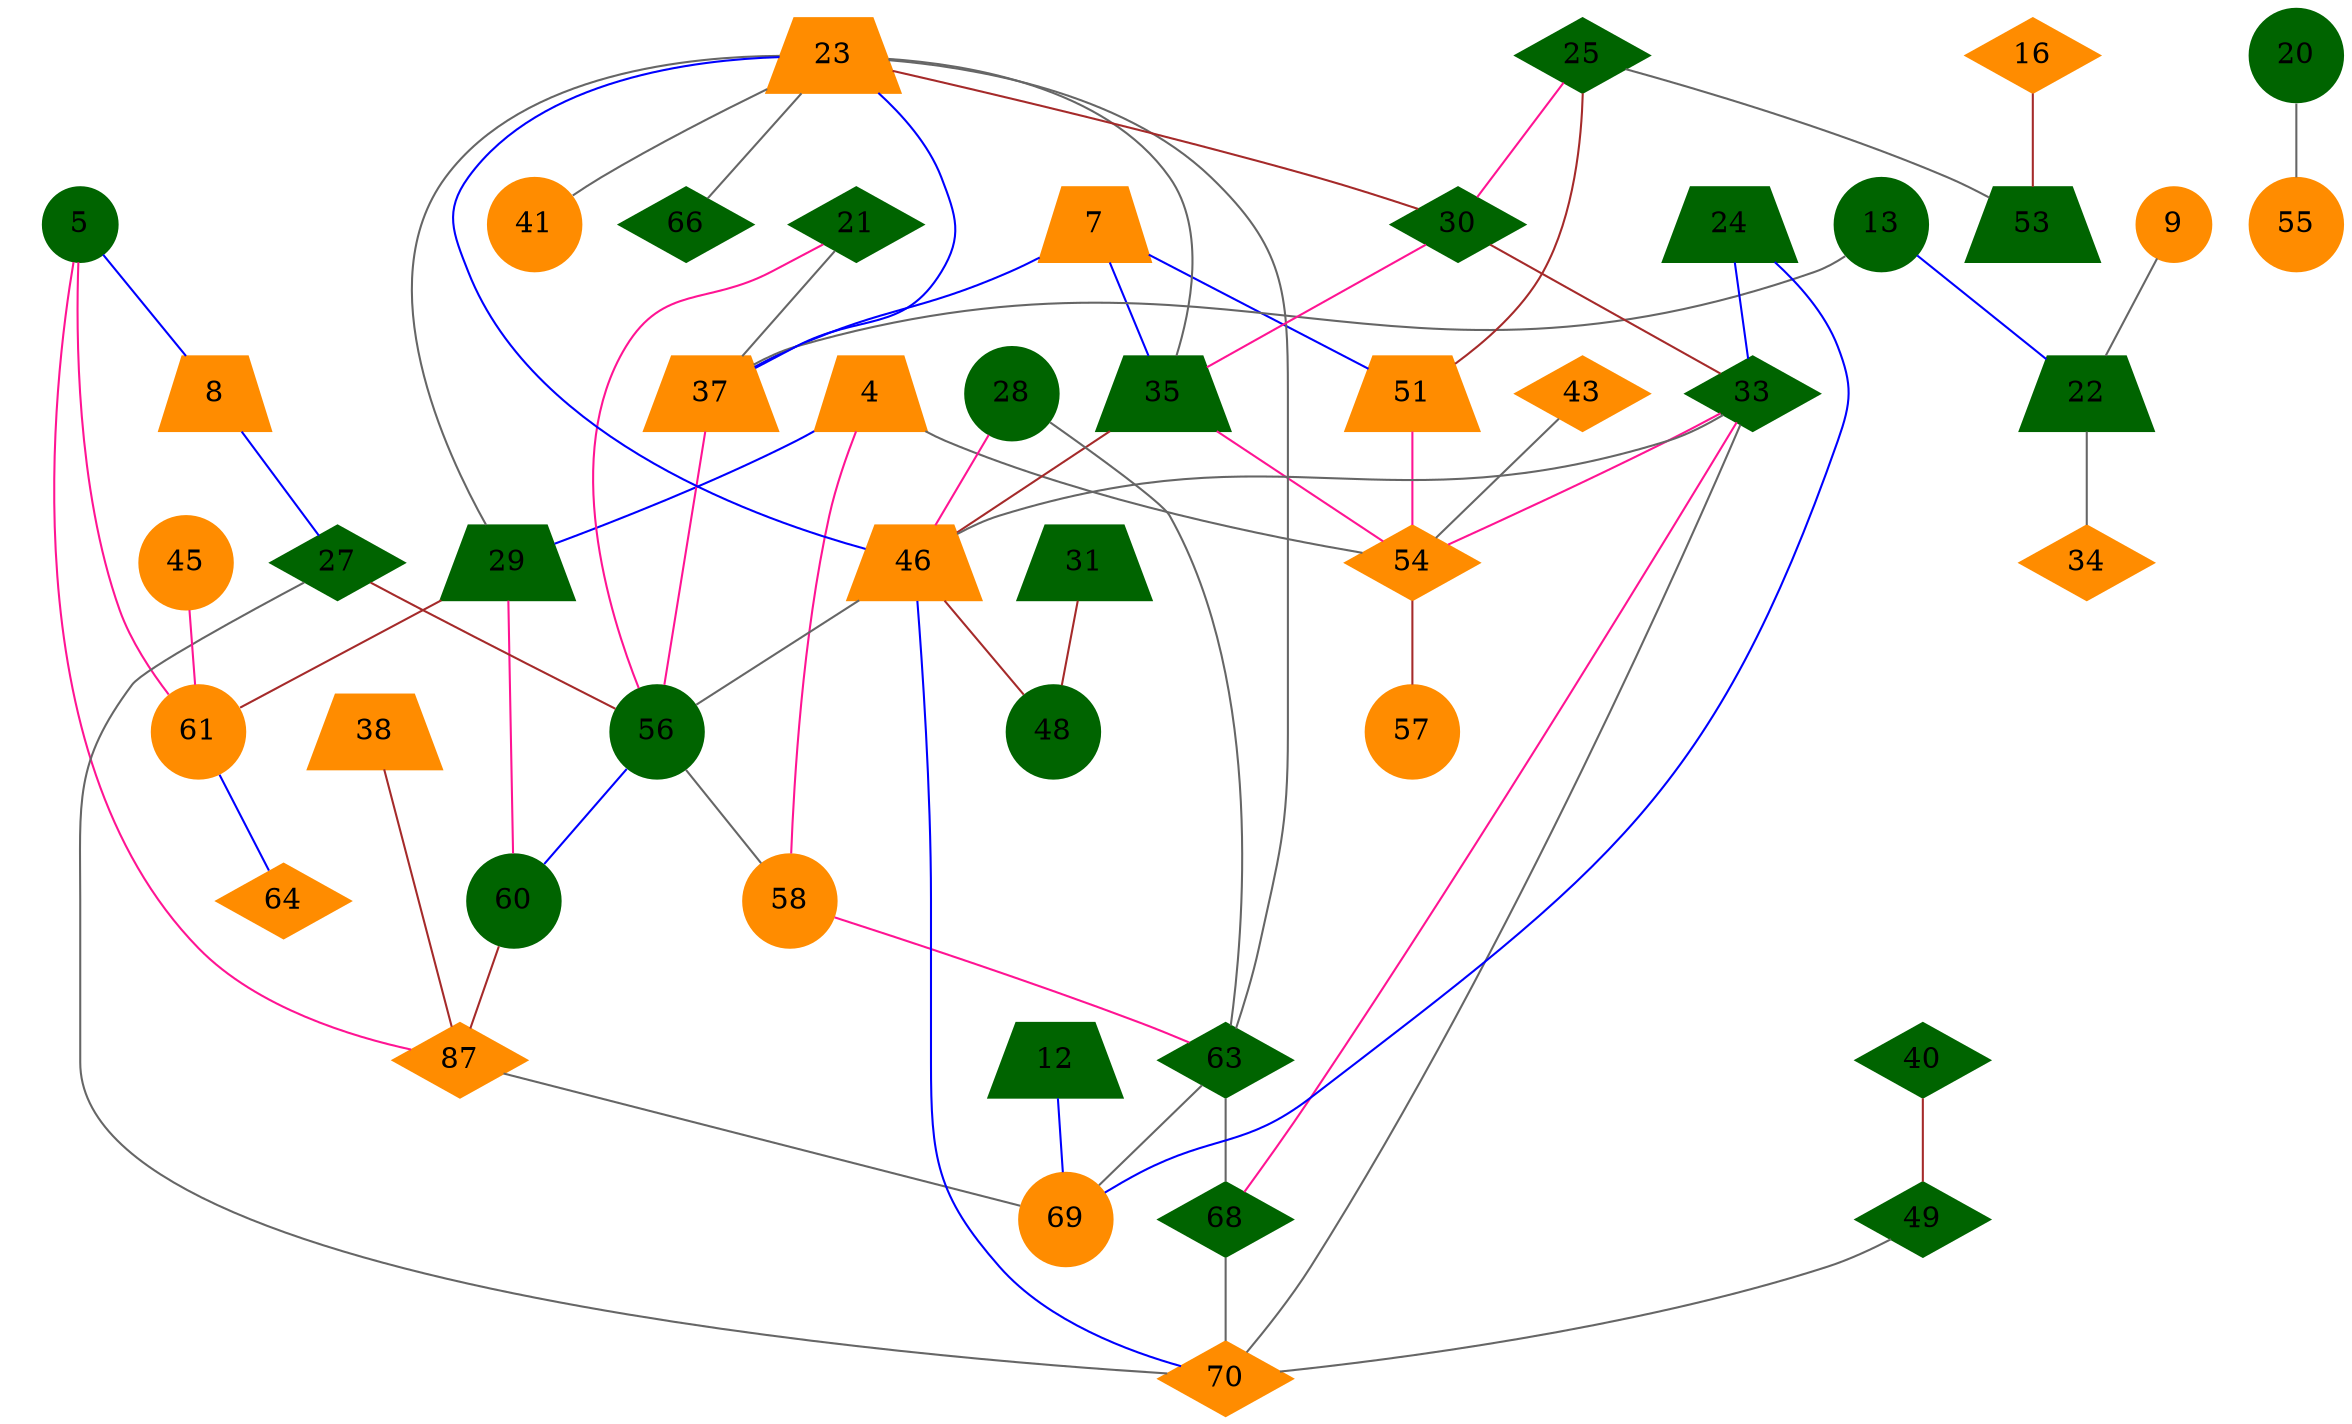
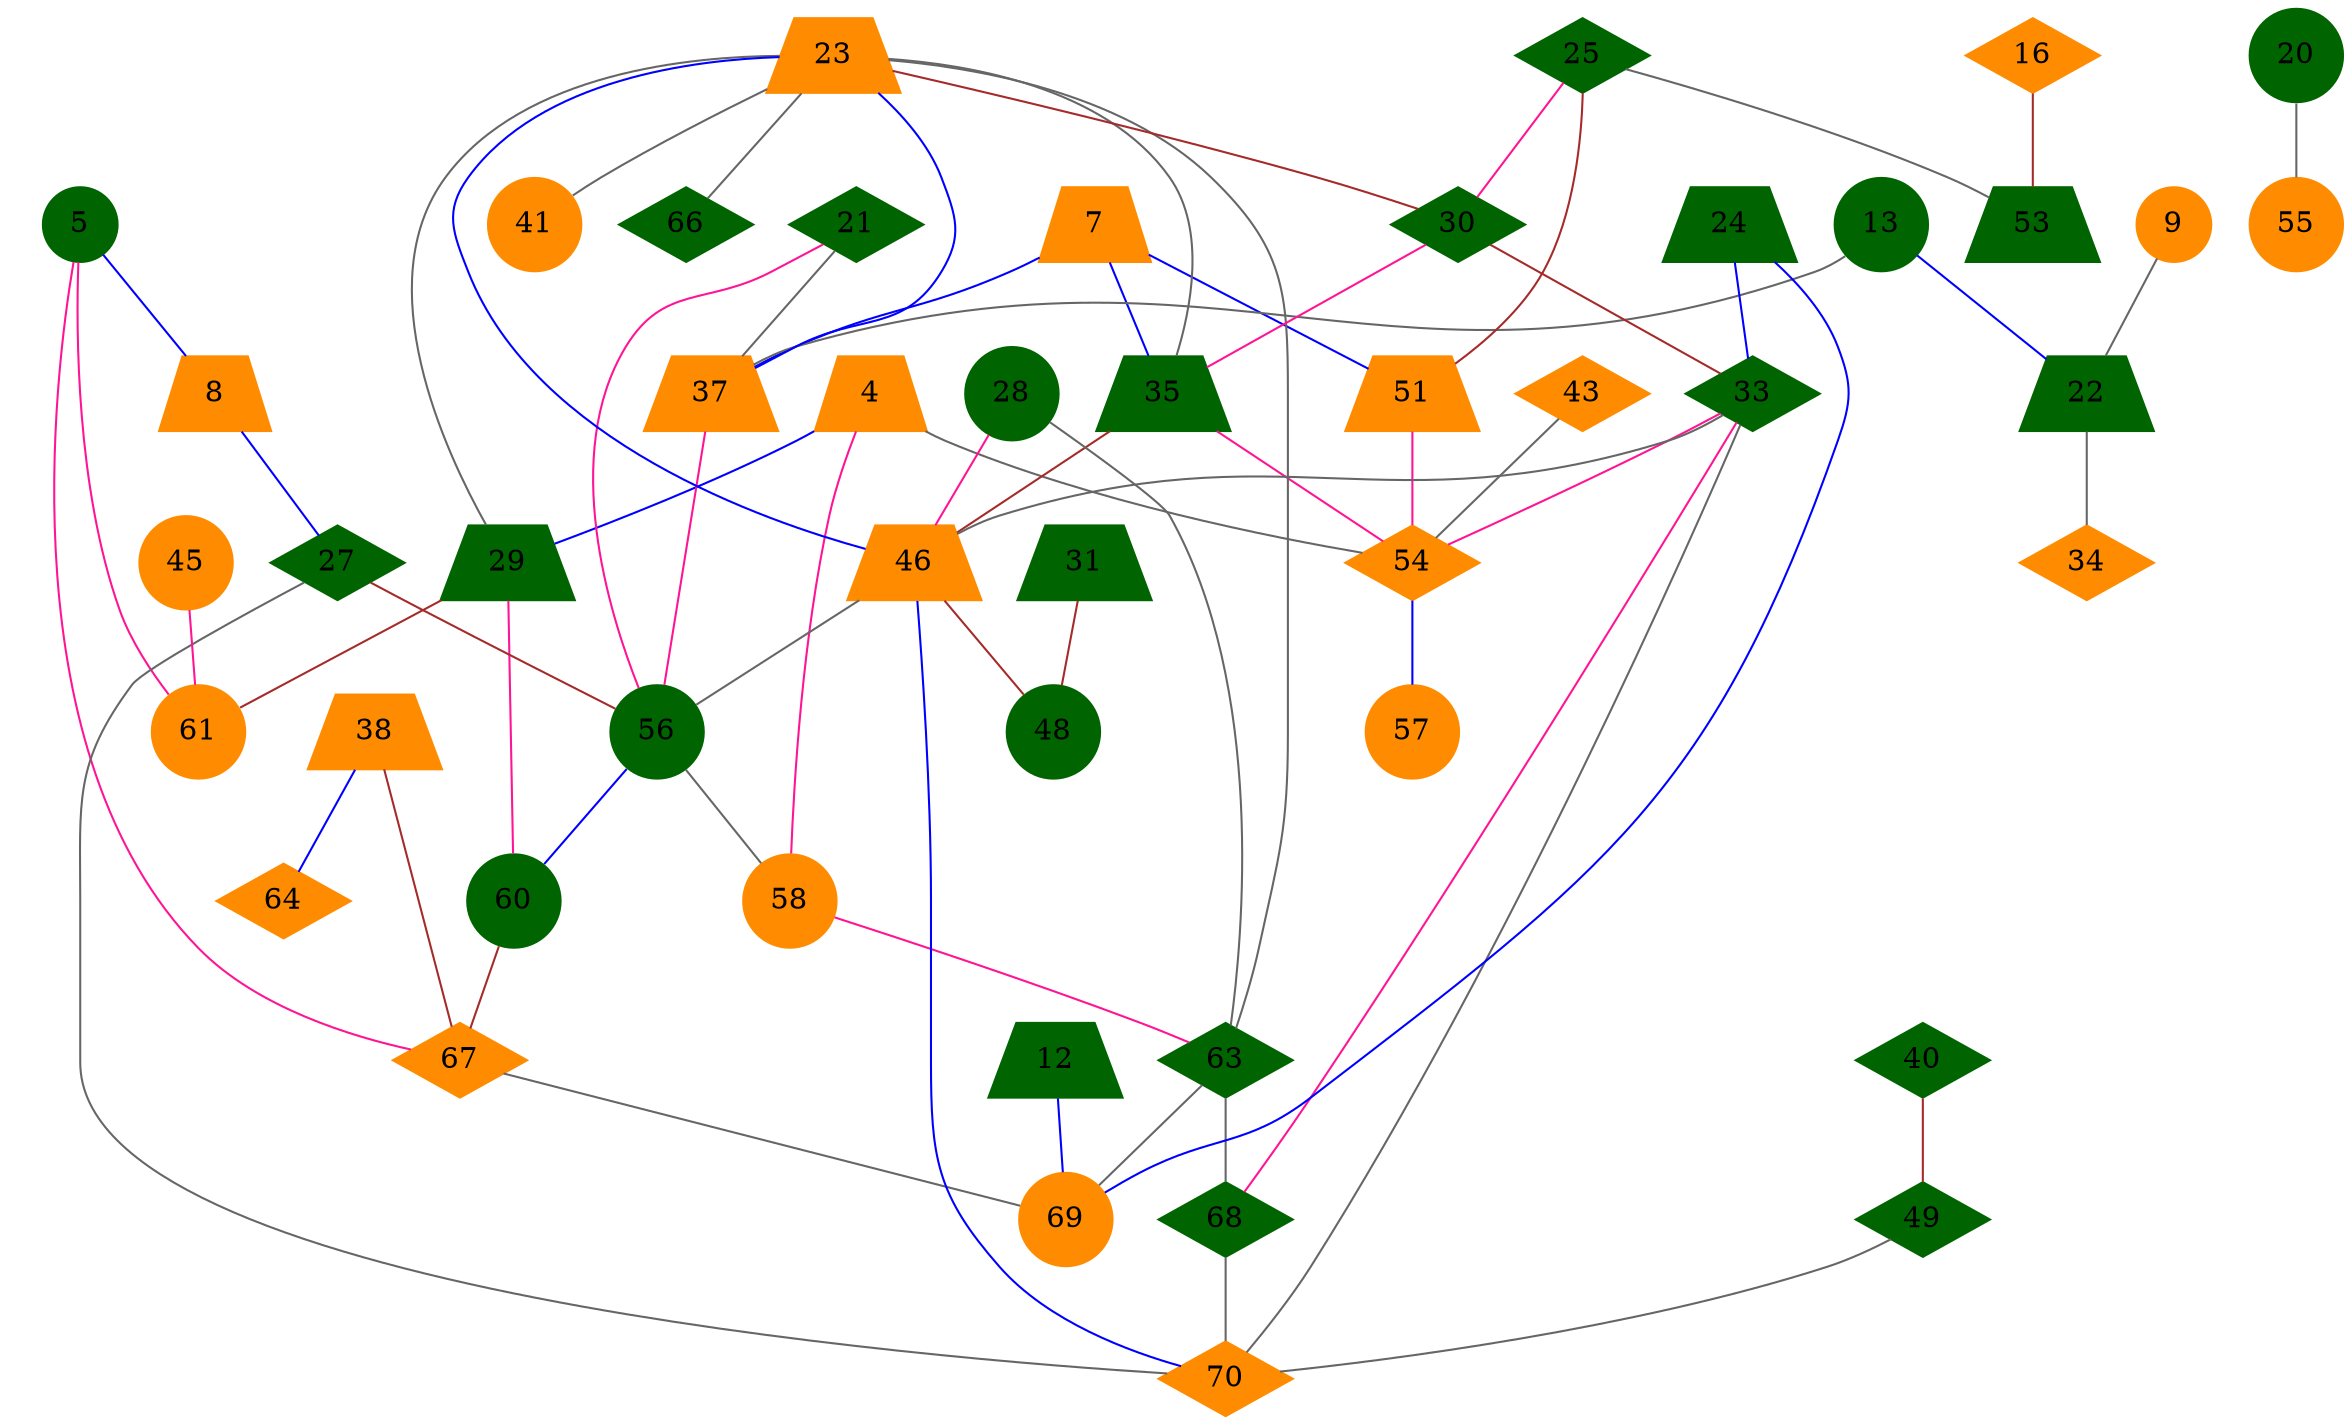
(1412, 643) -> (1412, 643)
(244, 823) -> (327, 821)
(460, 1060) -> (460, 1060)
